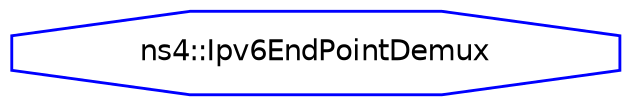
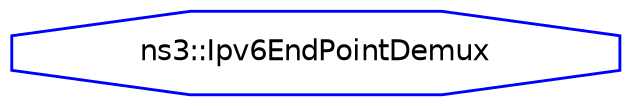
(316, 53) -> (316, 53)
